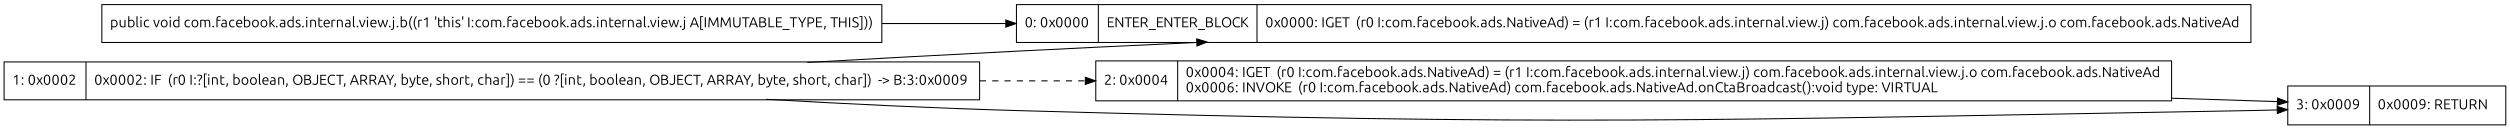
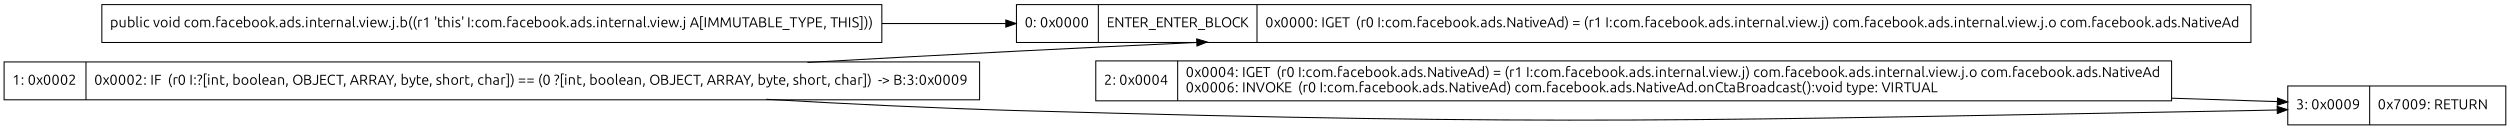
(1033, 81) -> none
(2438, 105) -> (2438, 105)
